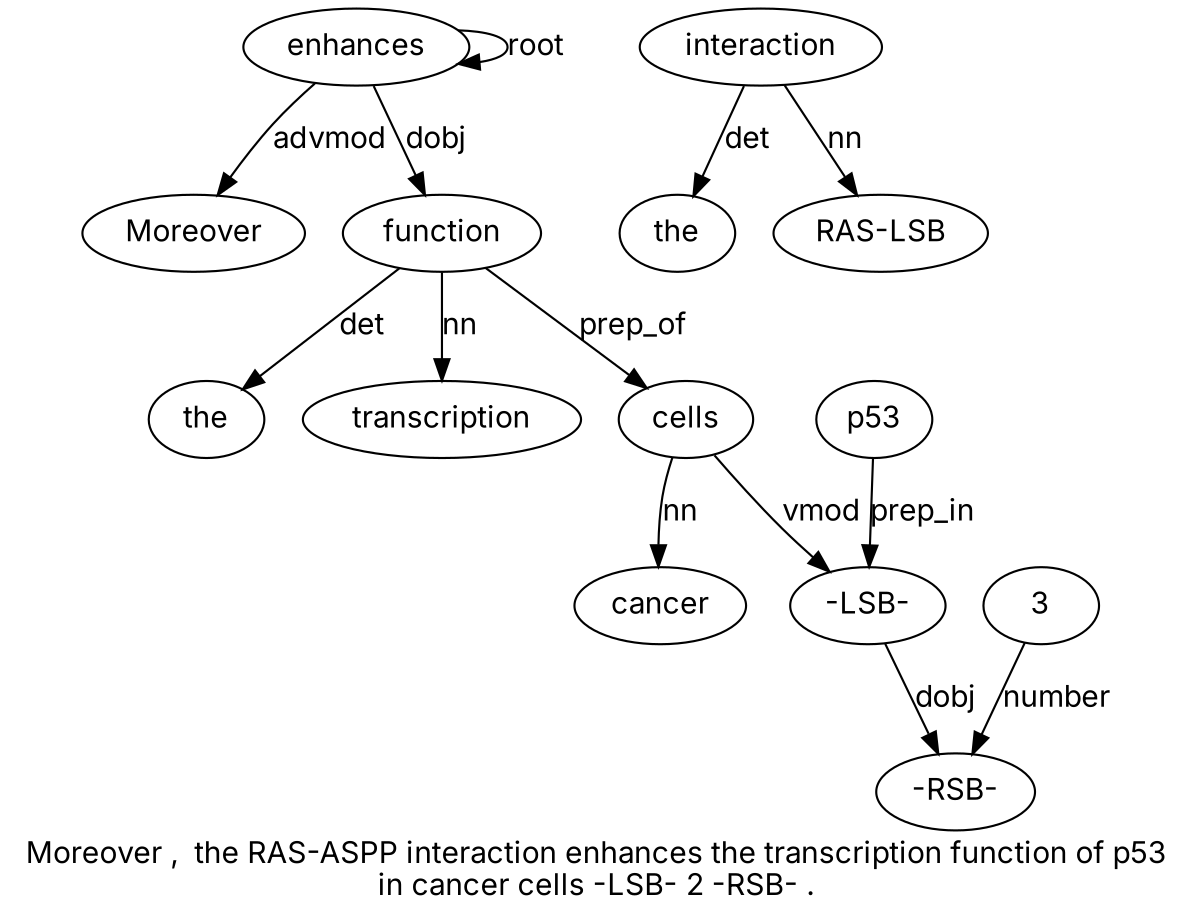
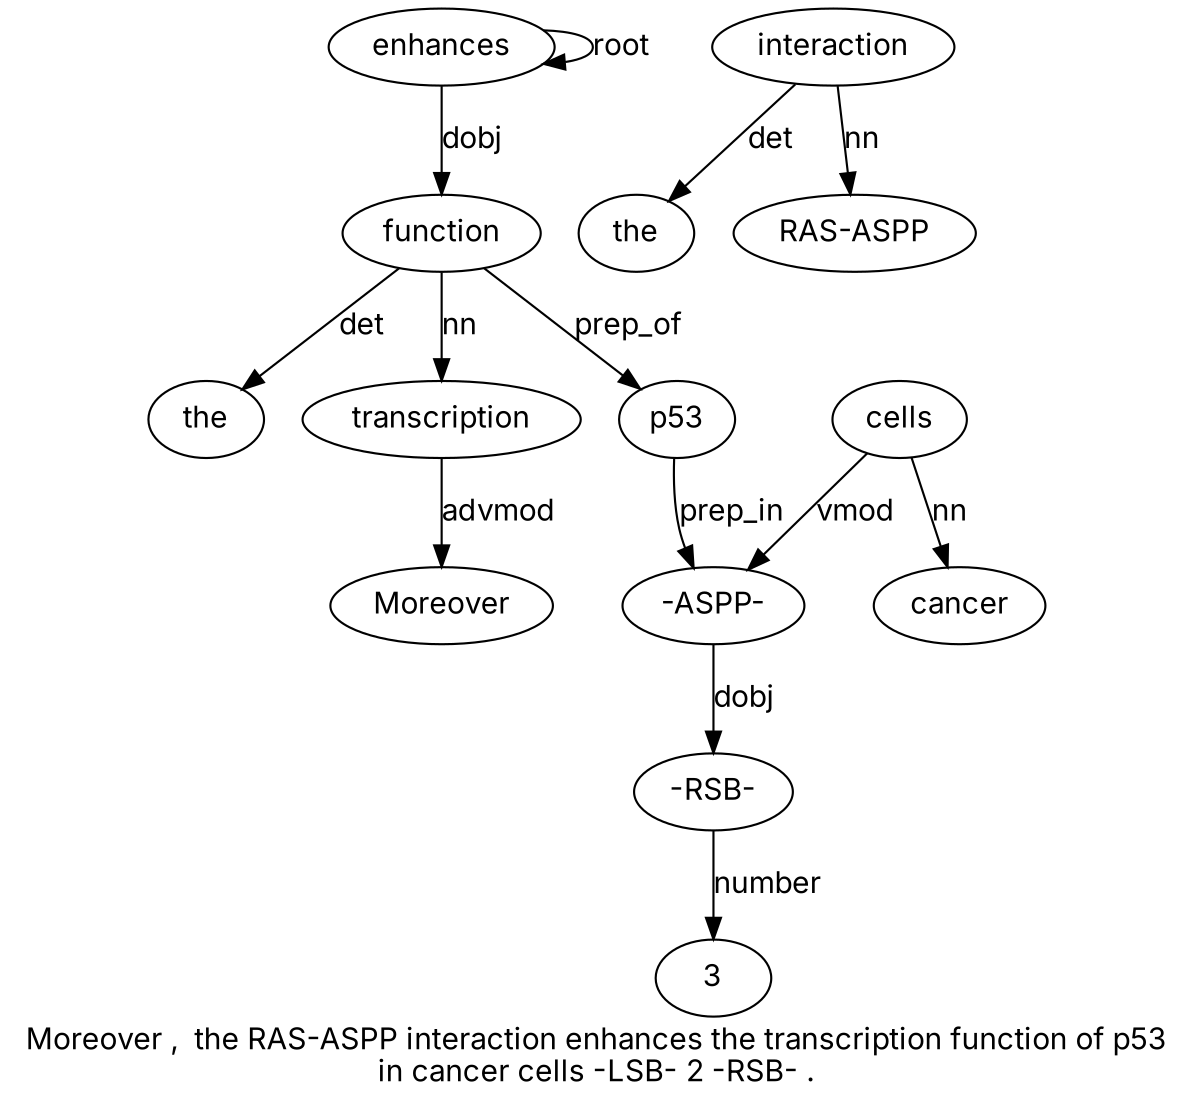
(270, 128) -> (442, 502)
(881, 233) -> (855, 233)
(557, 321) -> (554, 322)
(868, 606) -> (713, 606)
(1003, 689) -> (713, 874)
